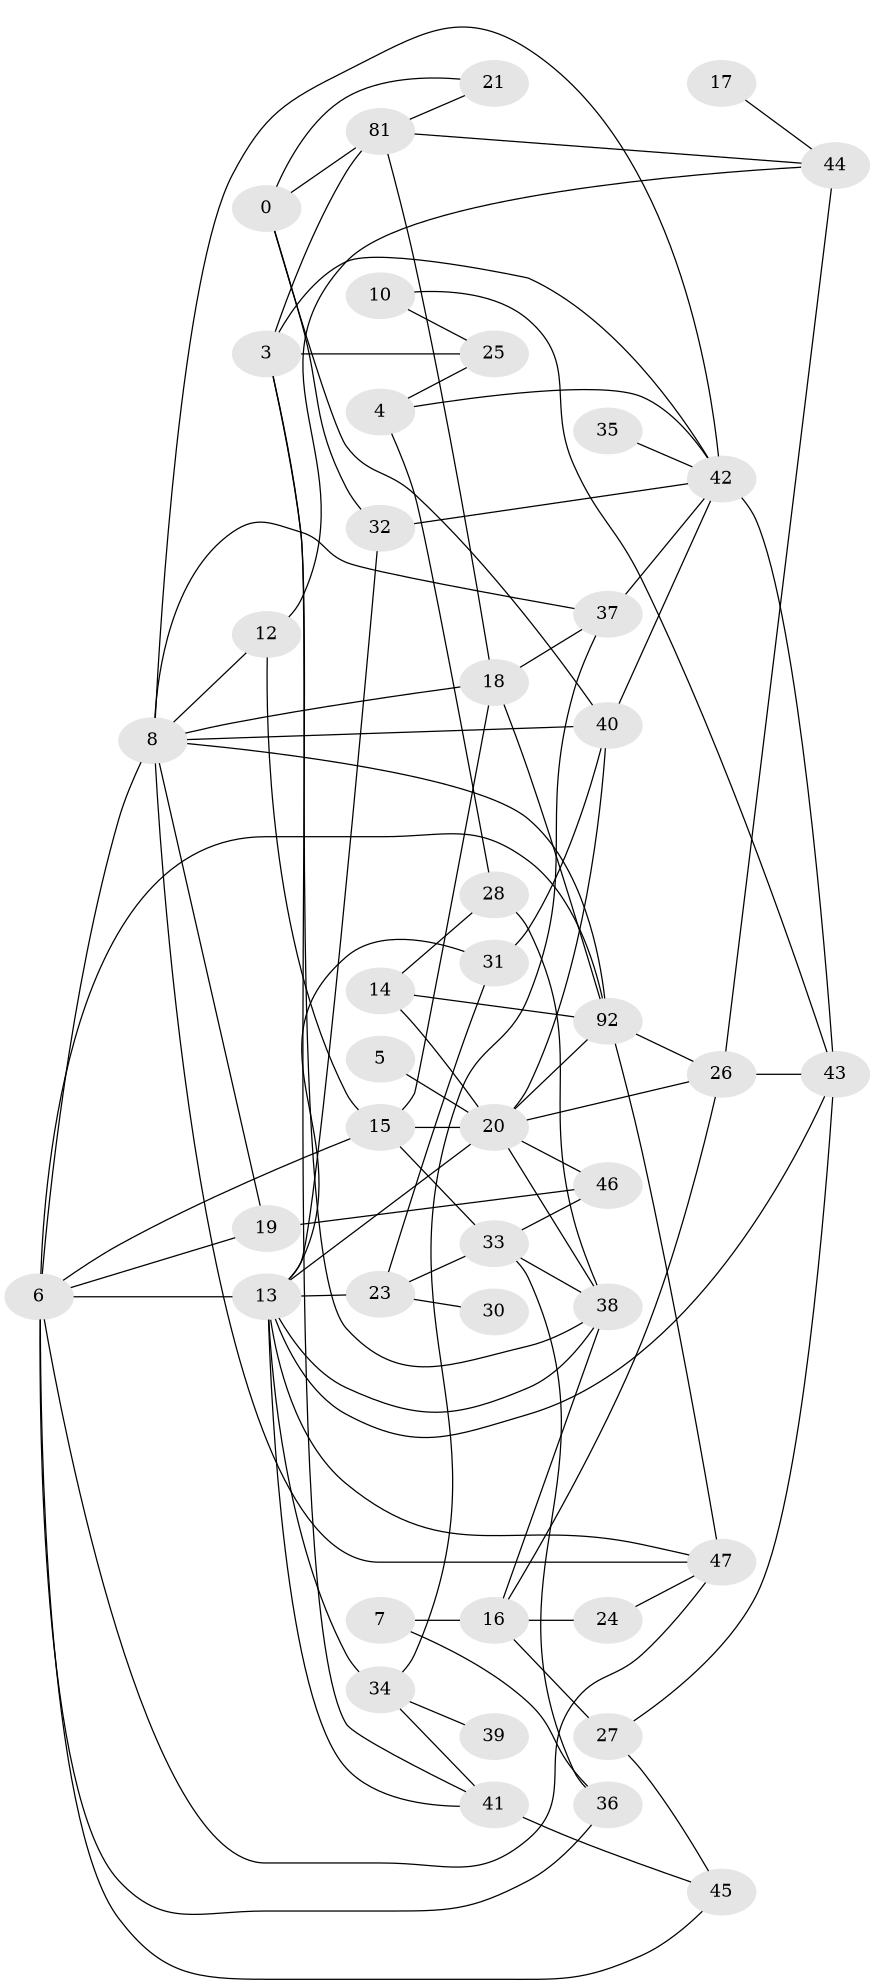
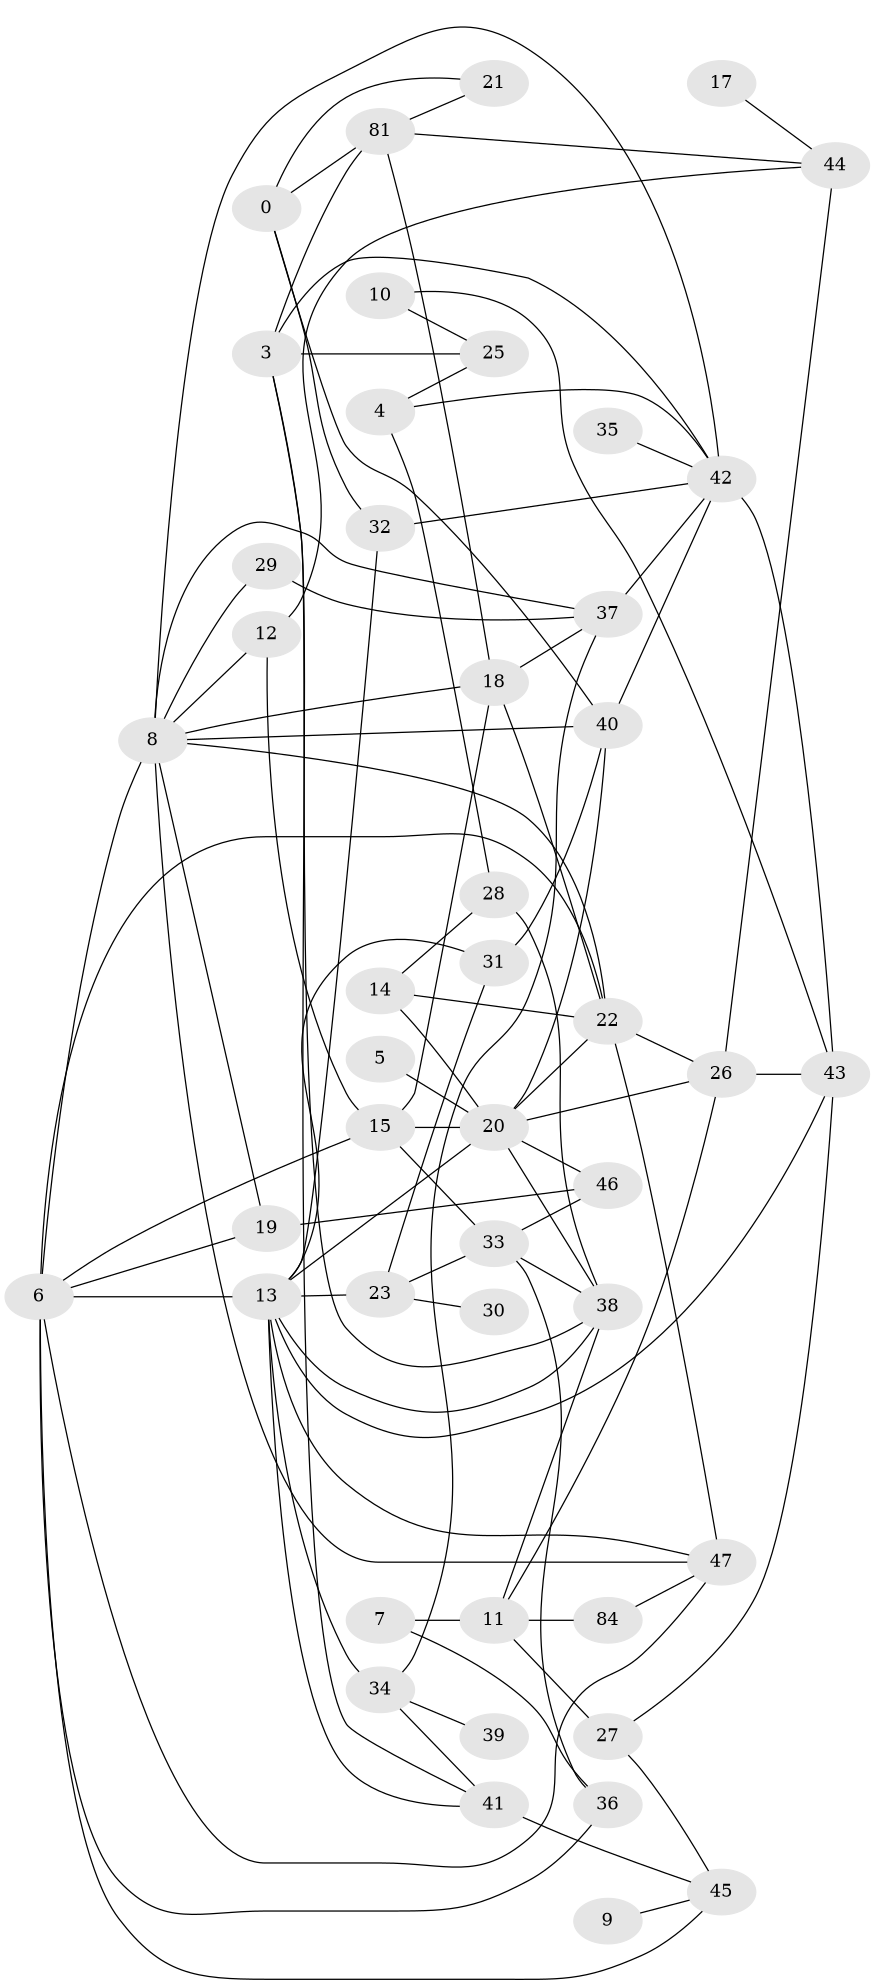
none -> (267, 566)
(608, 1021) -> (608, 1021)
(494, 1620) -> (494, 1620)
(608, 1620) -> (608, 1620)
none -> (608, 1921)
